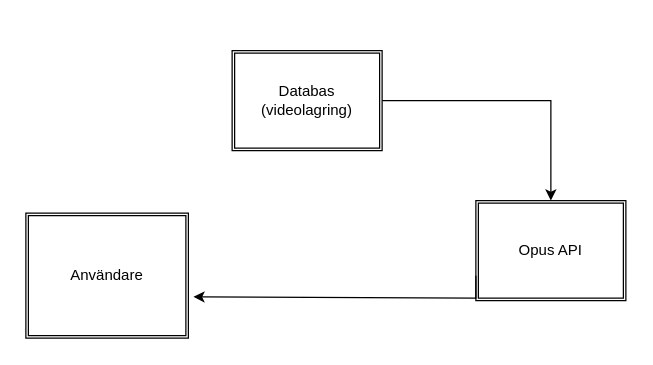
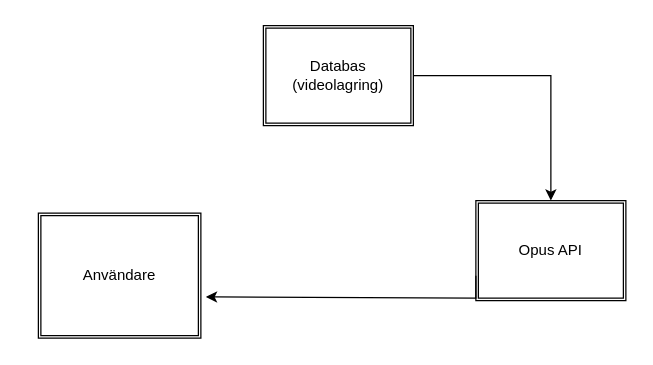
(307, 101) -> (338, 76)
(107, 276) -> (119, 276)
